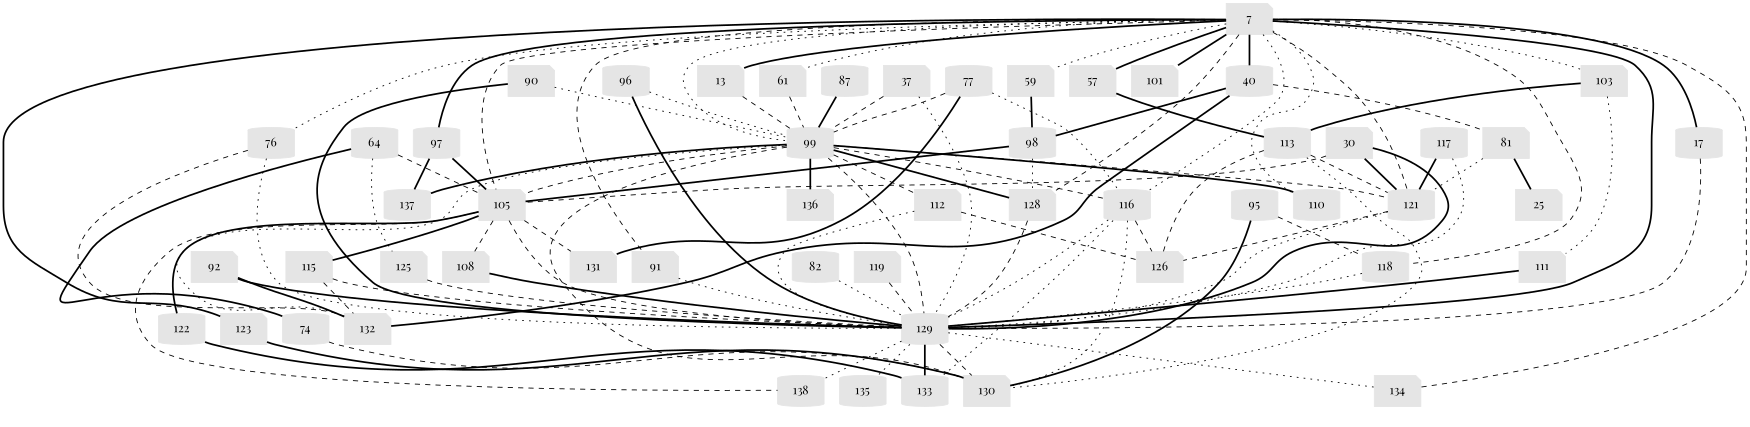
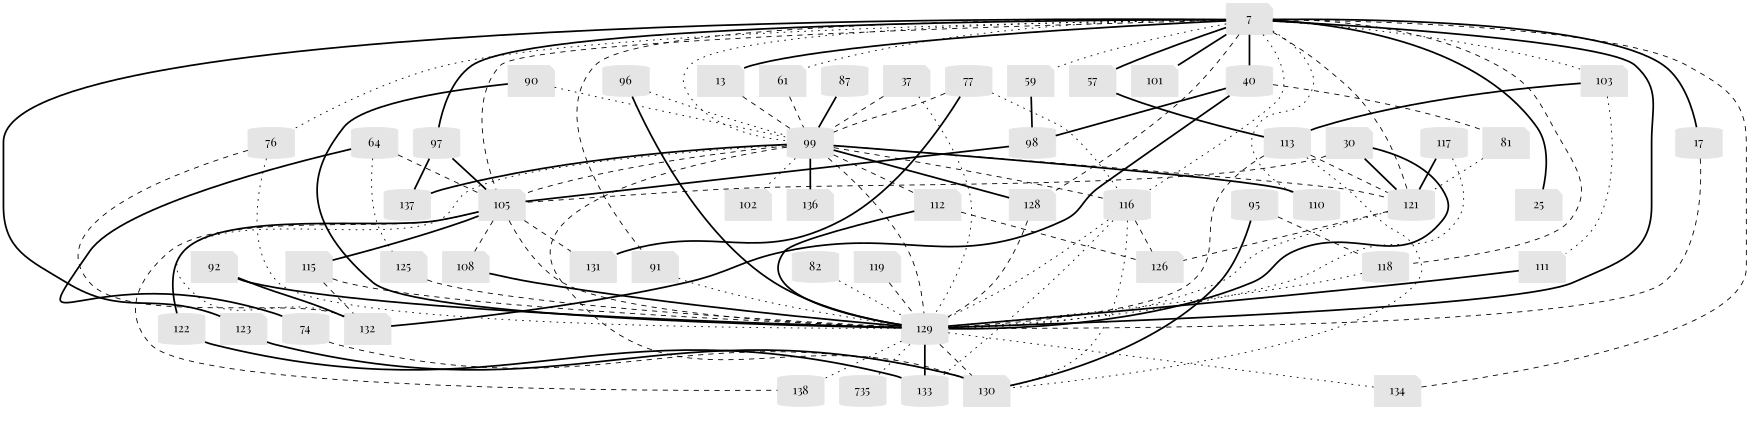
(1032, 174) -> none
(1522, 174) -> (1447, 58)
(1199, 186) -> (1176, 291)
none -> (748, 205)
(780, 262) -> (780, 262)
(863, 391) -> (863, 391)
